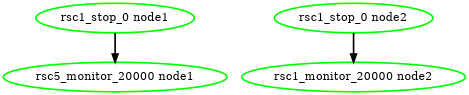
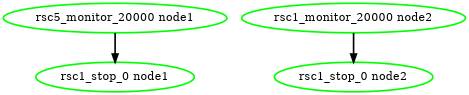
(115, 44) -> (115, 44)
(354, 44) -> (354, 44)
